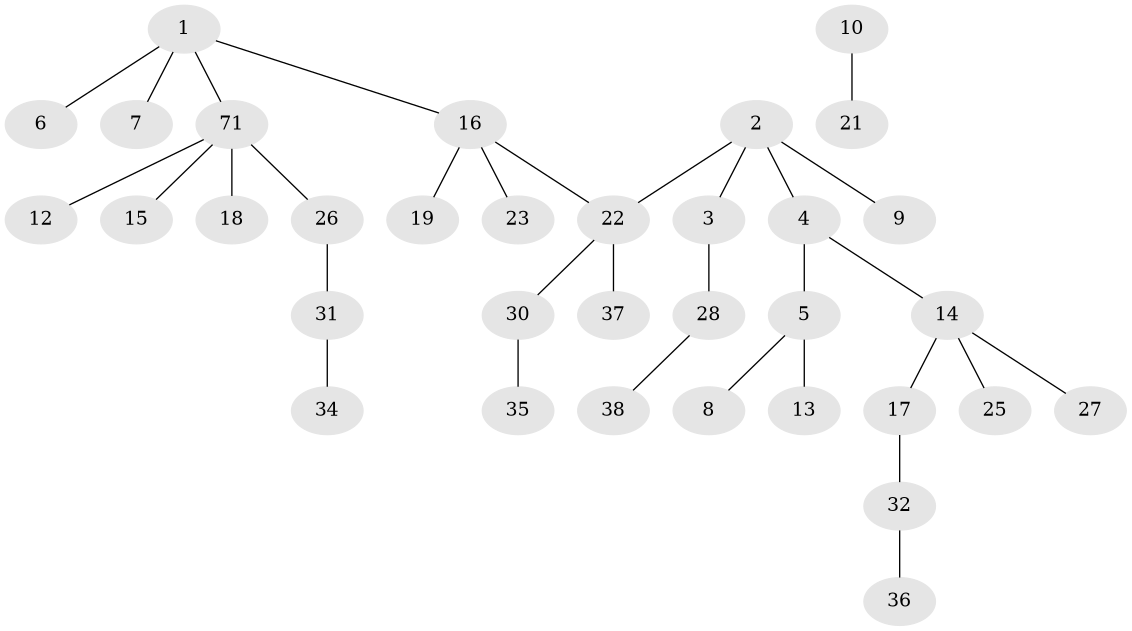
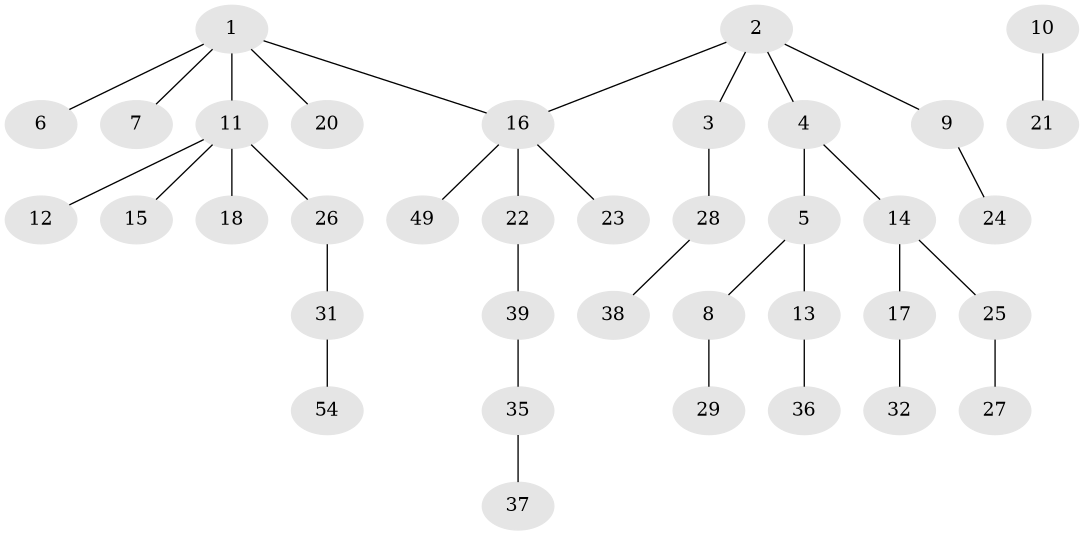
(232, 125) -> (232, 125)
none -> (327, 125)
(685, 172) -> (637, 77)
(423, 220) -> (423, 220)
none -> (995, 220)
(613, 268) -> (518, 459)
(518, 315) -> (518, 315)
(1019, 363) -> (995, 363)
(327, 411) -> (327, 411)
none -> (709, 411)
(900, 554) -> (804, 363)
